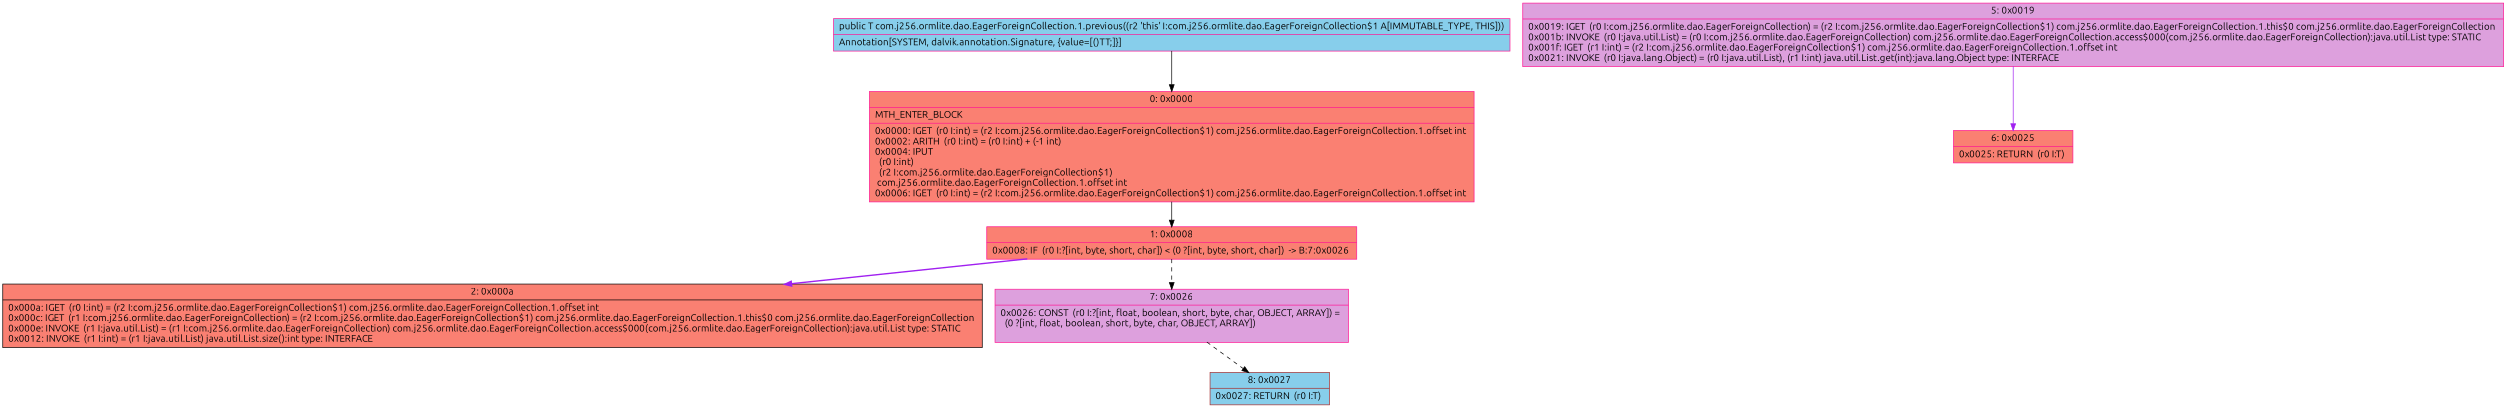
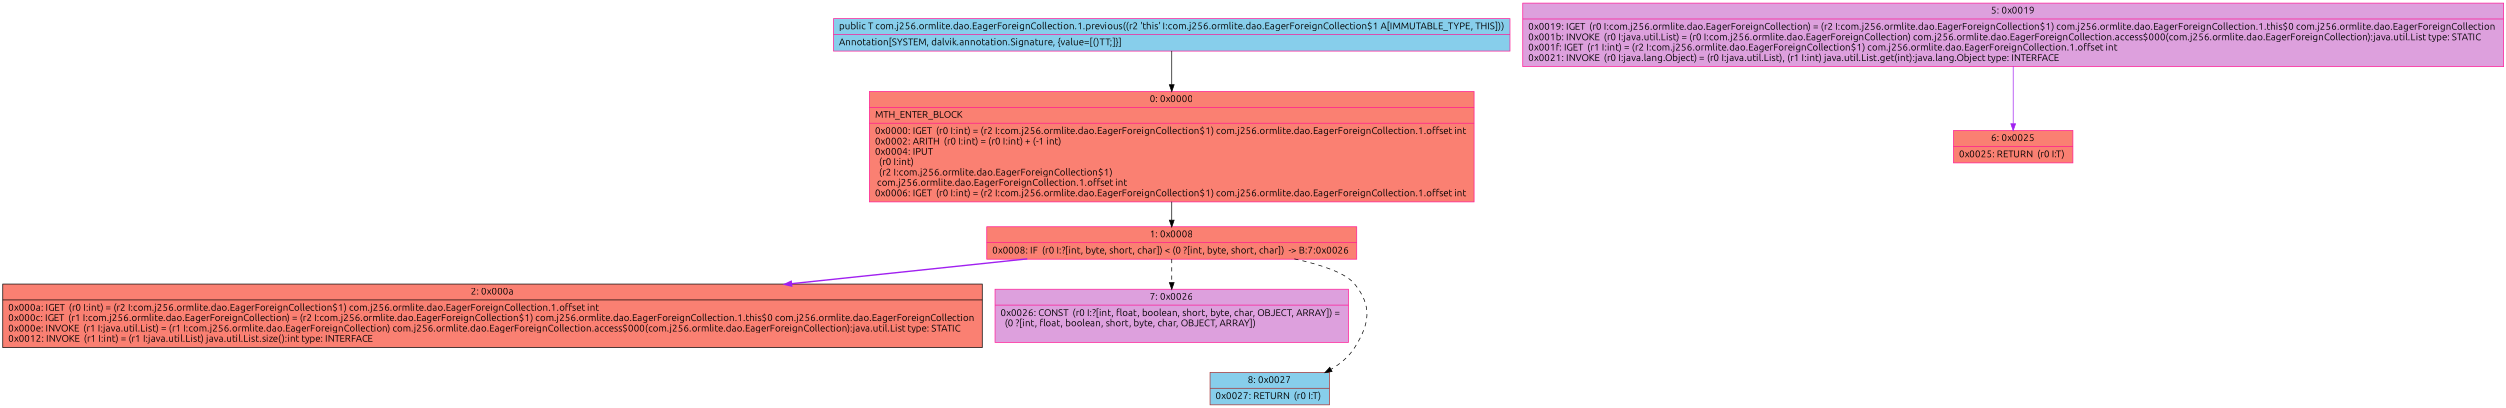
(1225, 355) -> (1364, 299)
